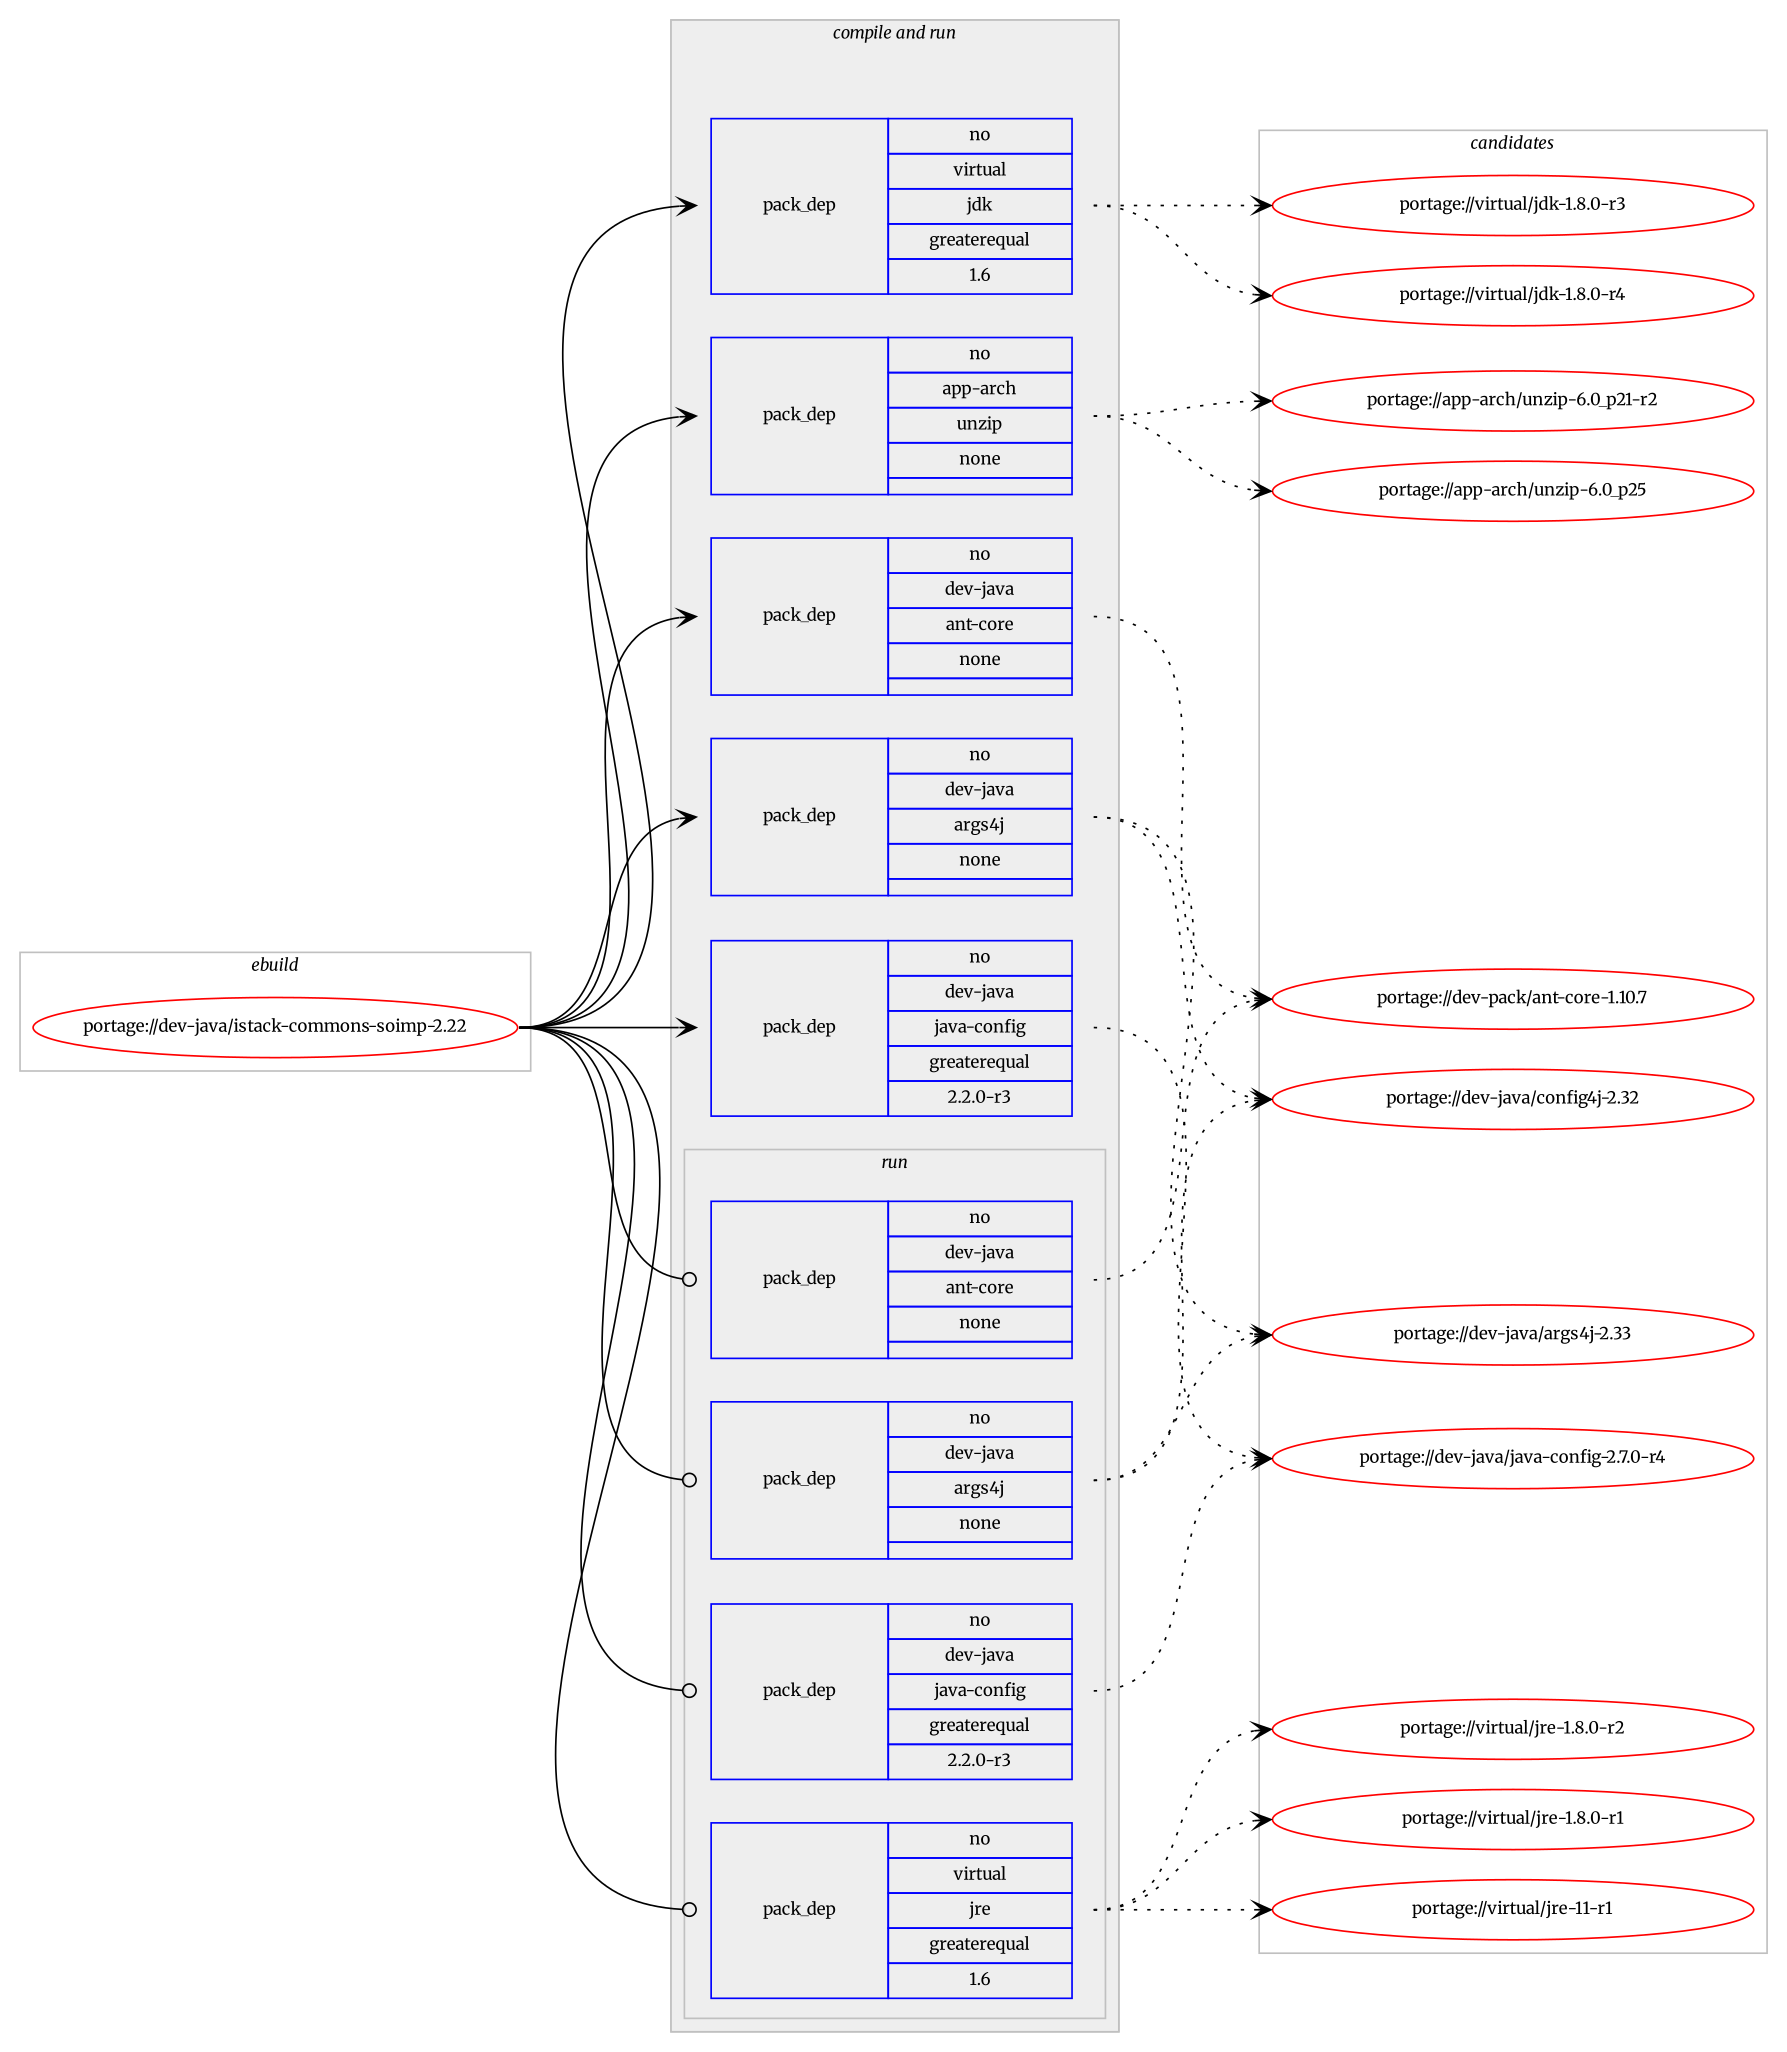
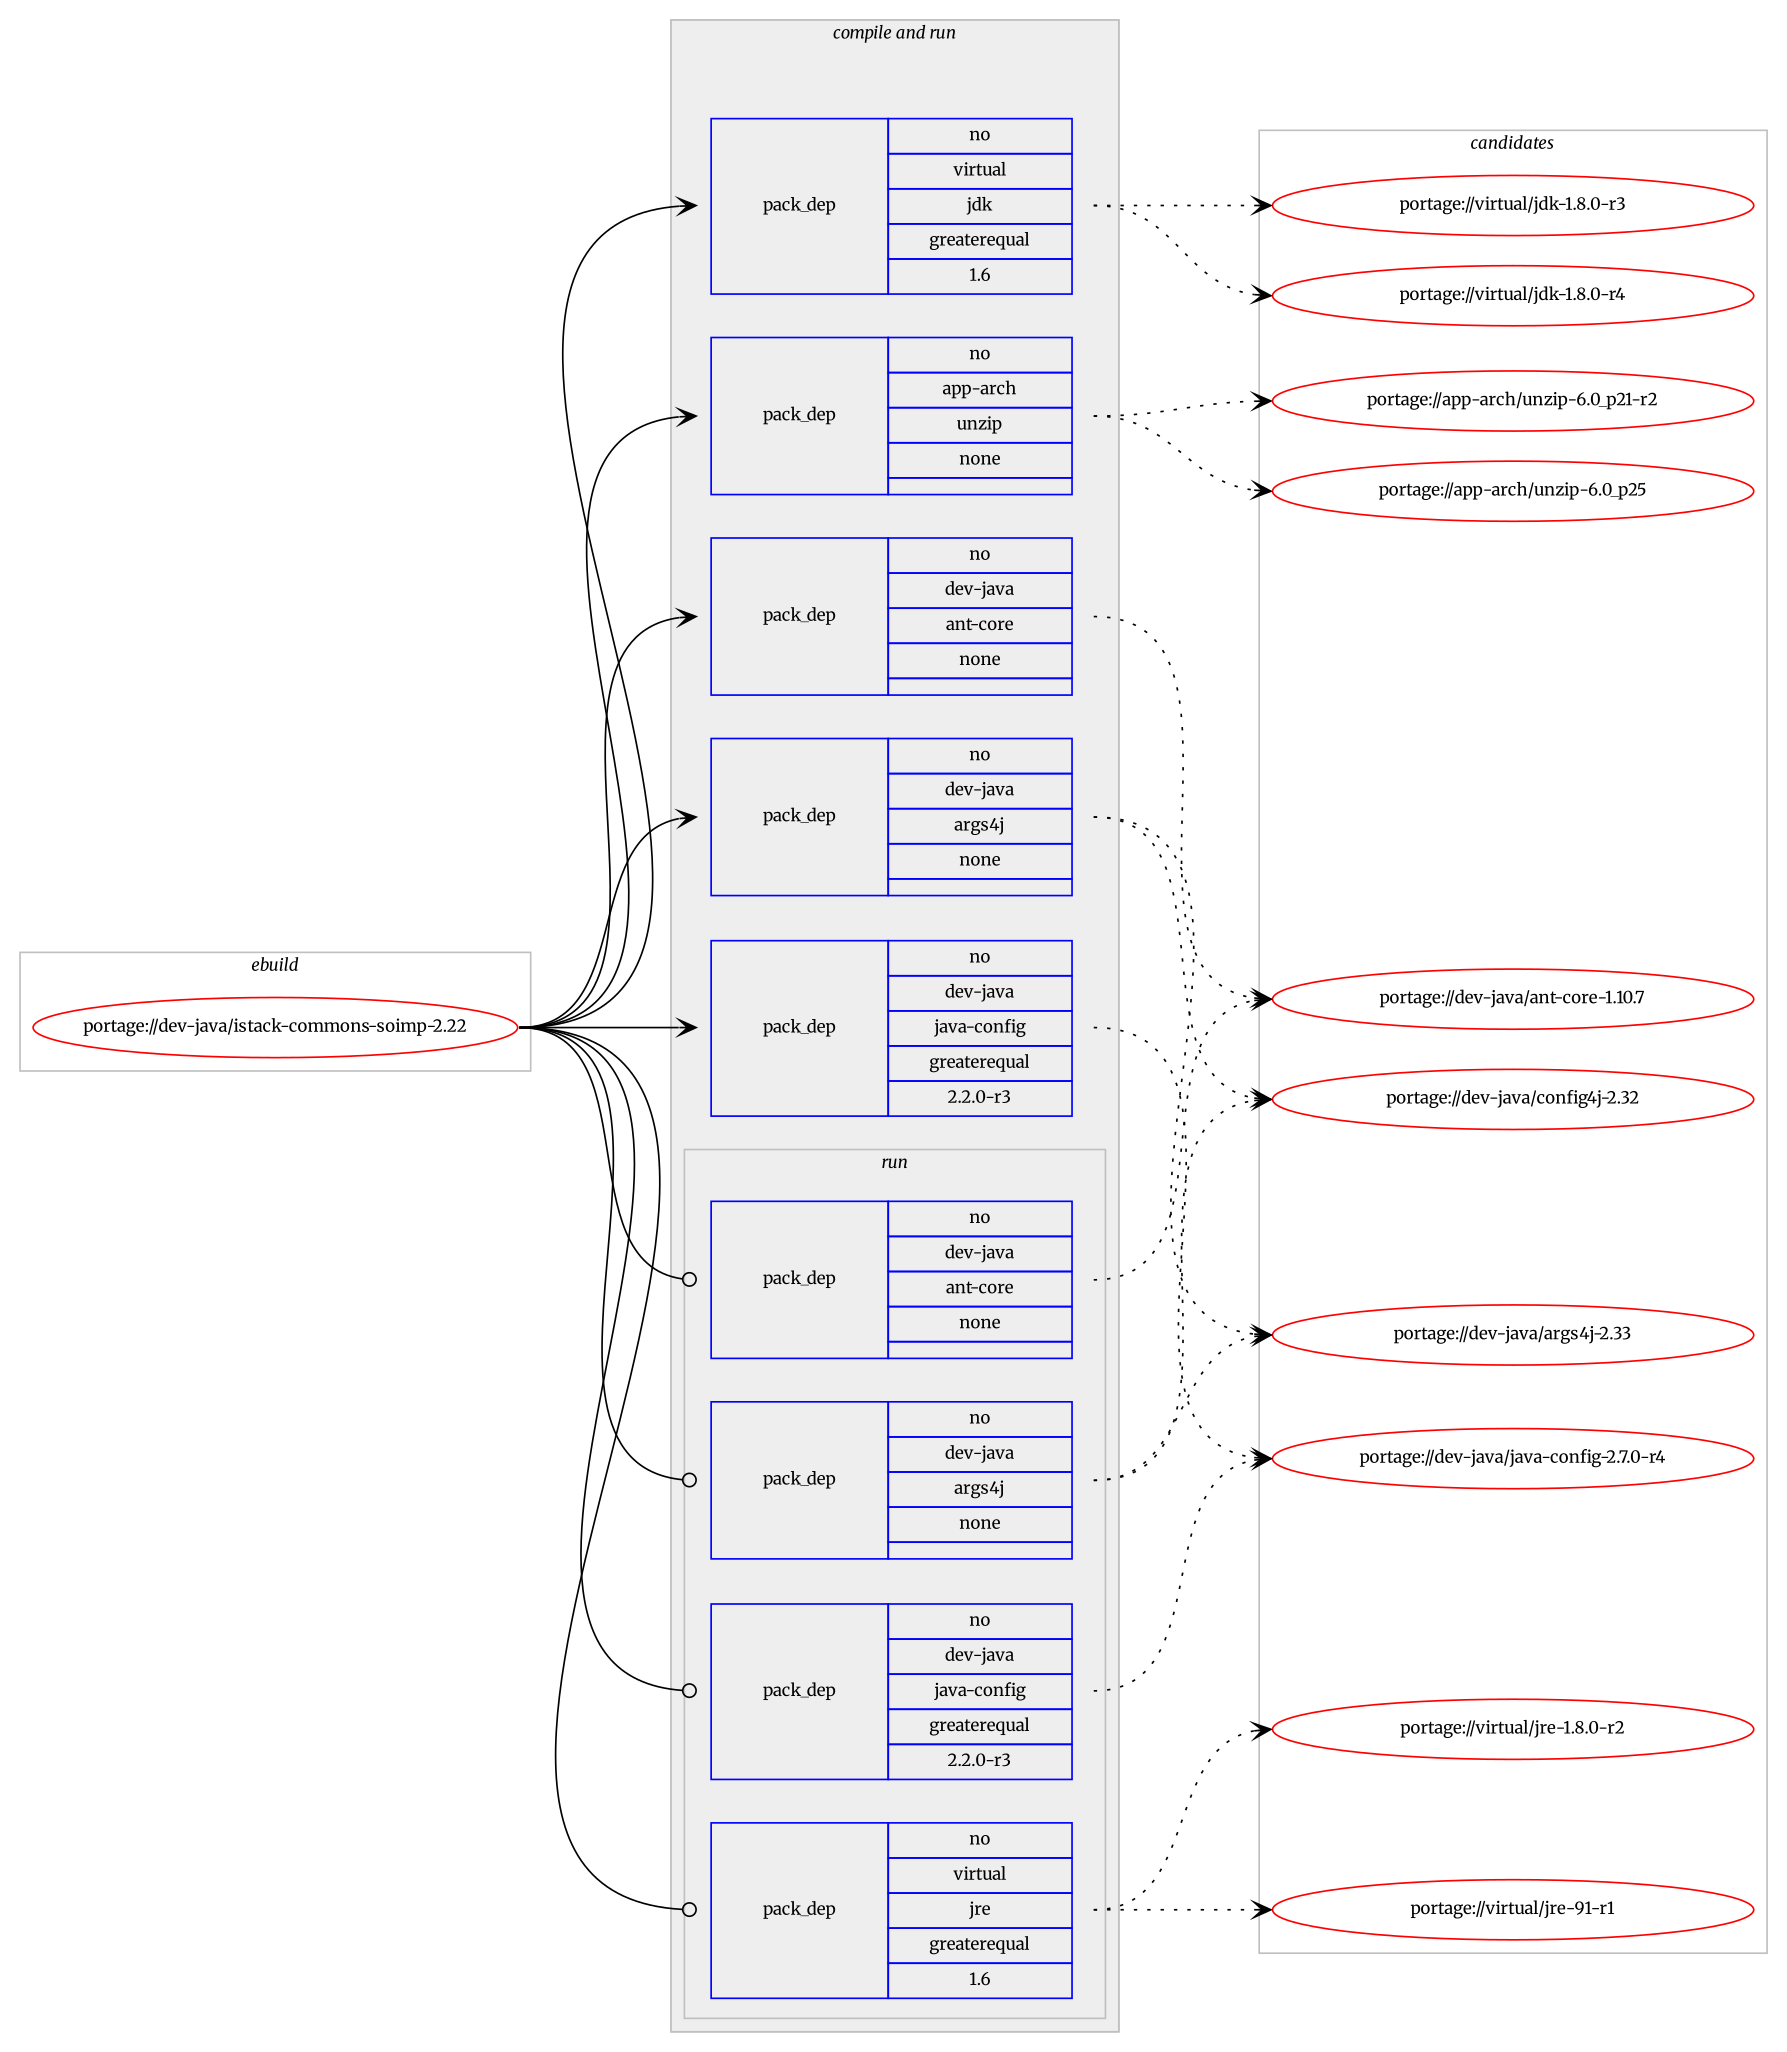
(1513, 999) -> (1513, 999)
(1513, 1820) -> none
(1513, 1910) -> (1513, 1910)
